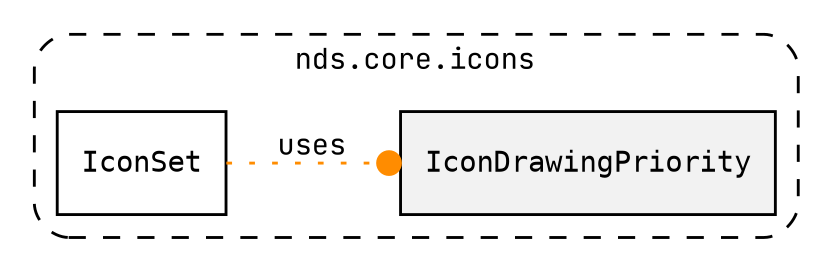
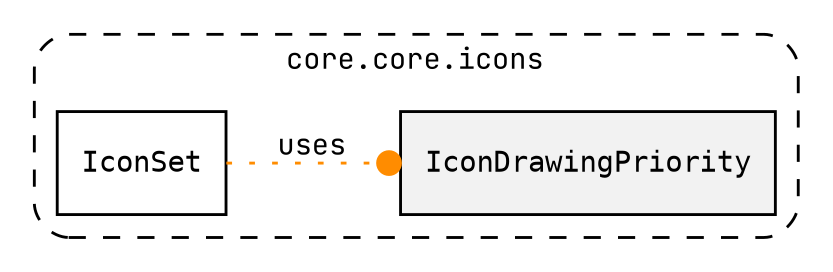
(416, 62) -> (416, 62)
